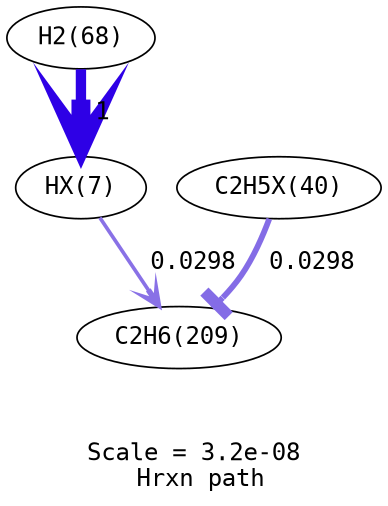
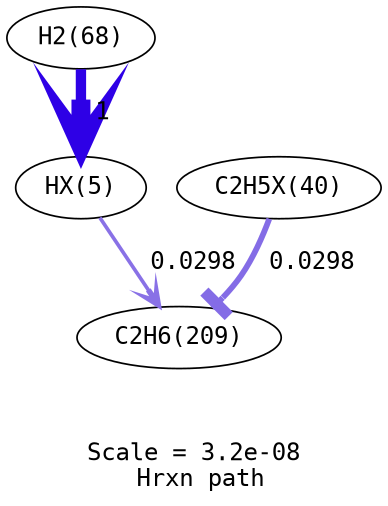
(81, 188) -> (81, 188)
